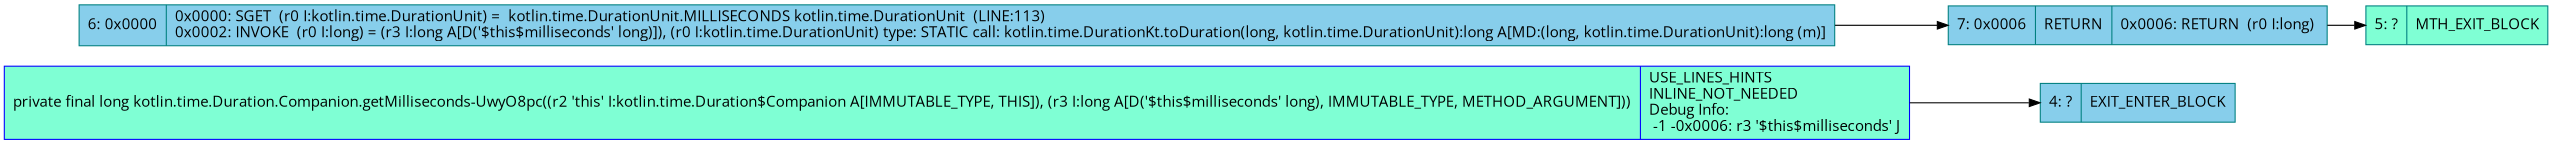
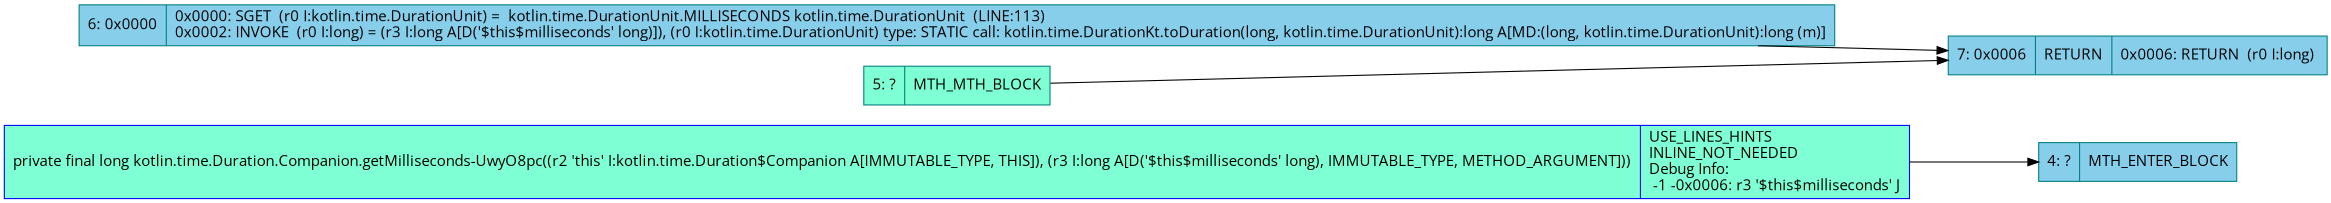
(2341, 25) -> (1494, 72)
(2477, 25) -> (977, 85)
(2158, 102) -> (2158, 161)
